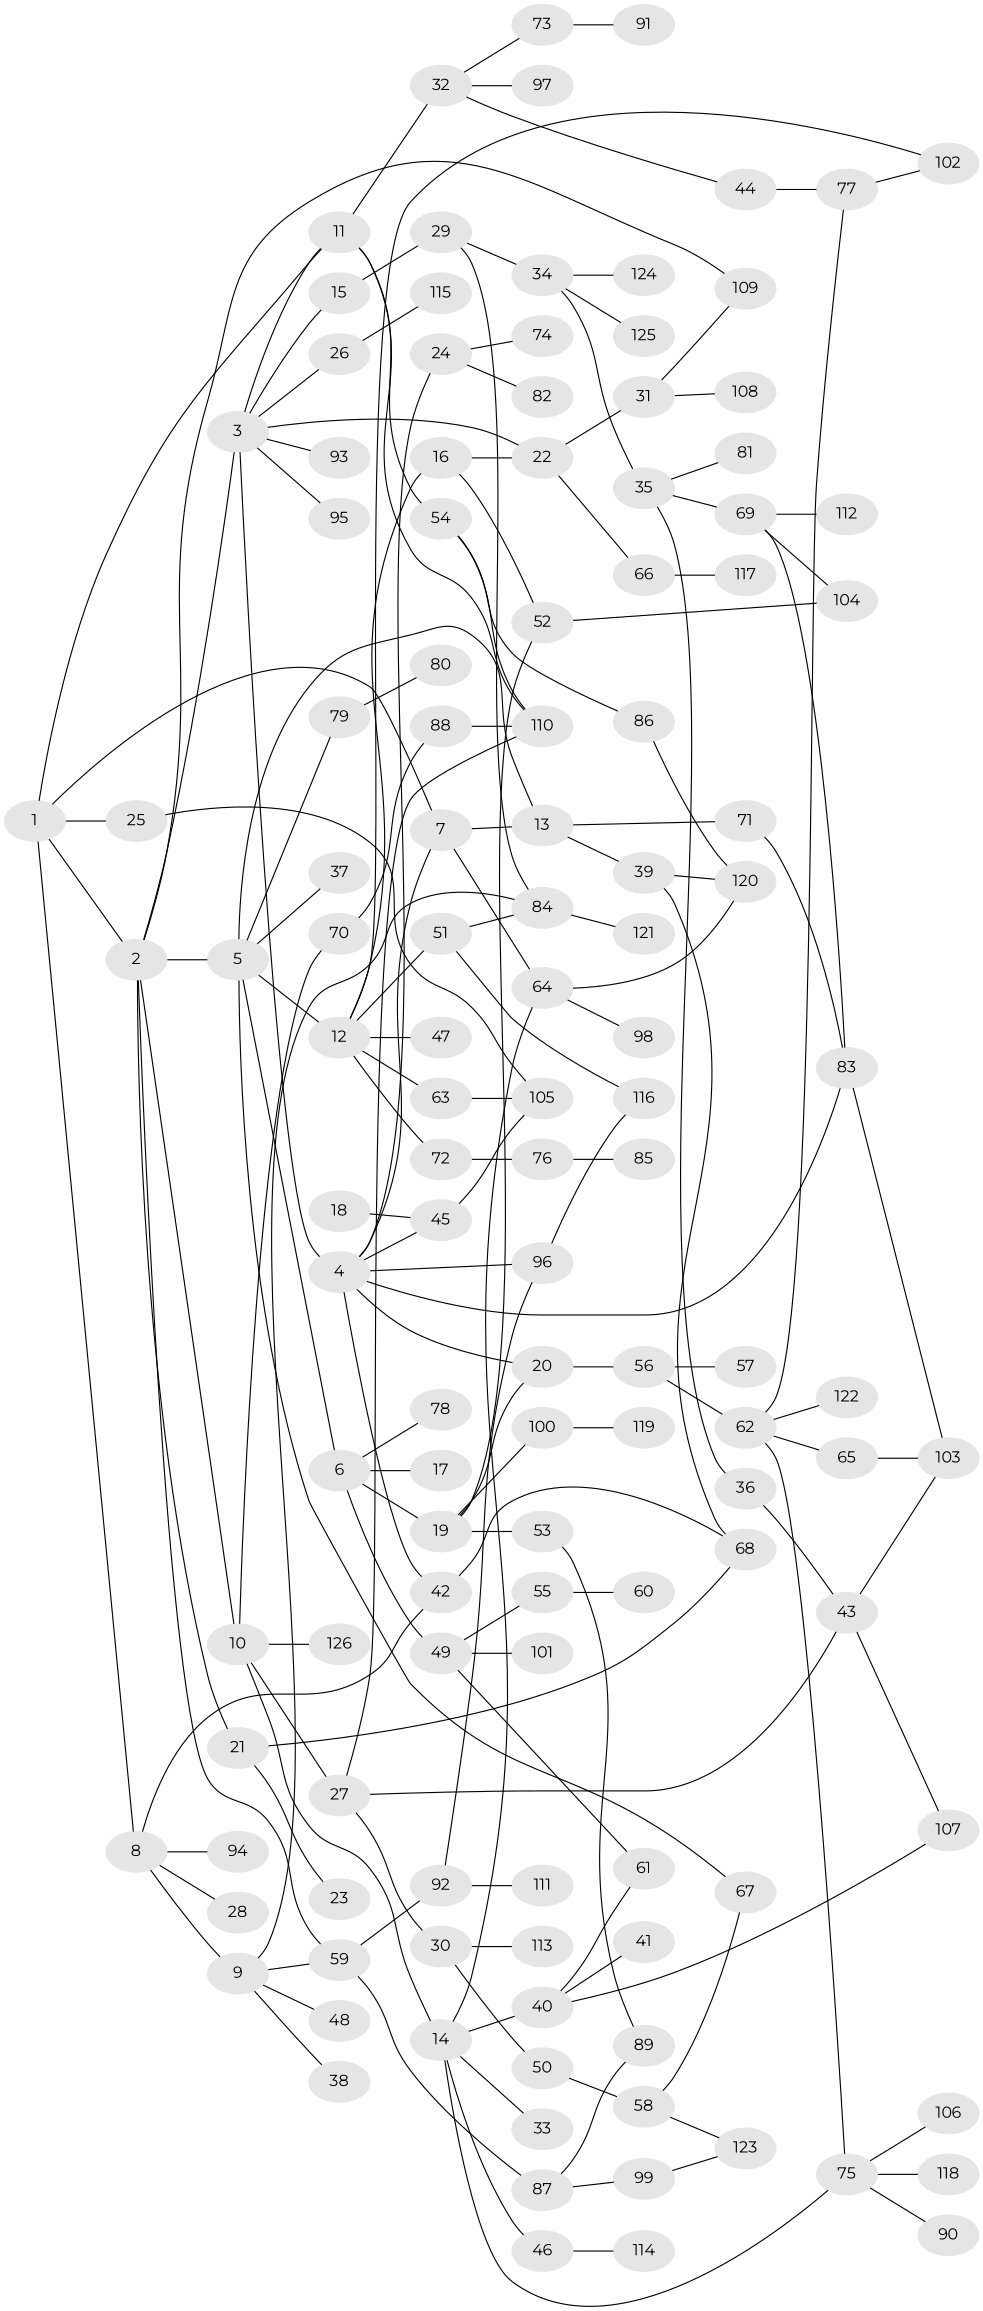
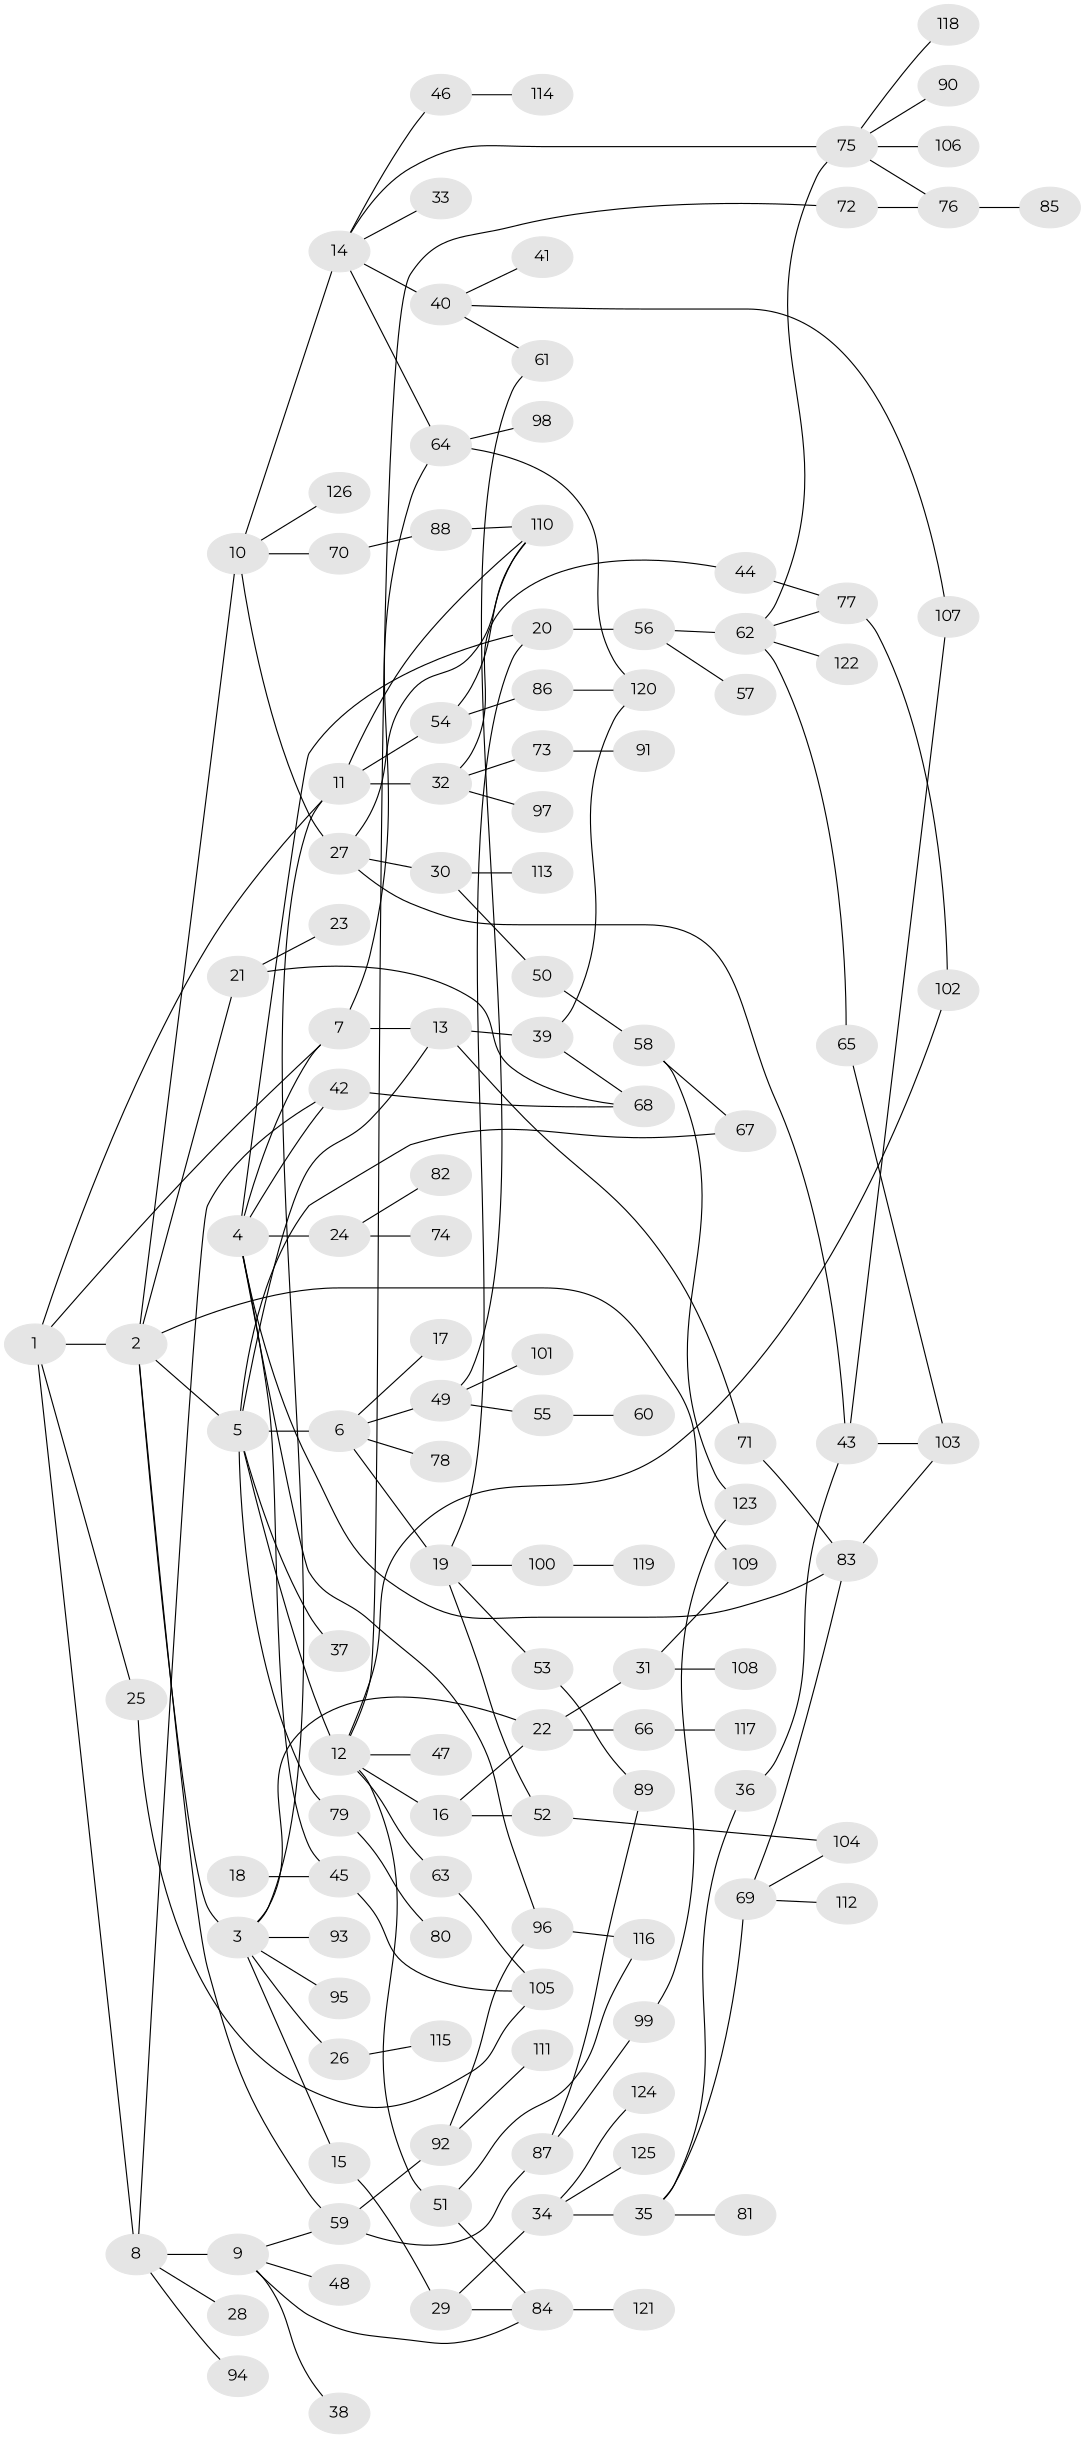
none -> (898, 177)
(264, 857) -> none
